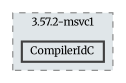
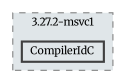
(63, 23) -> (63, 23)
